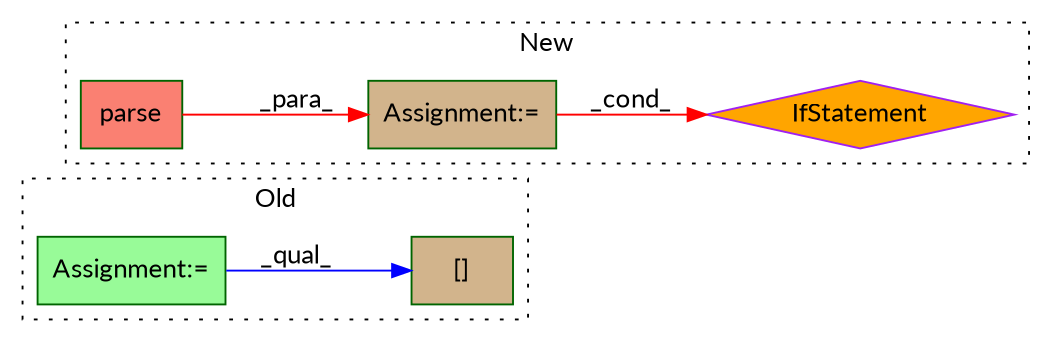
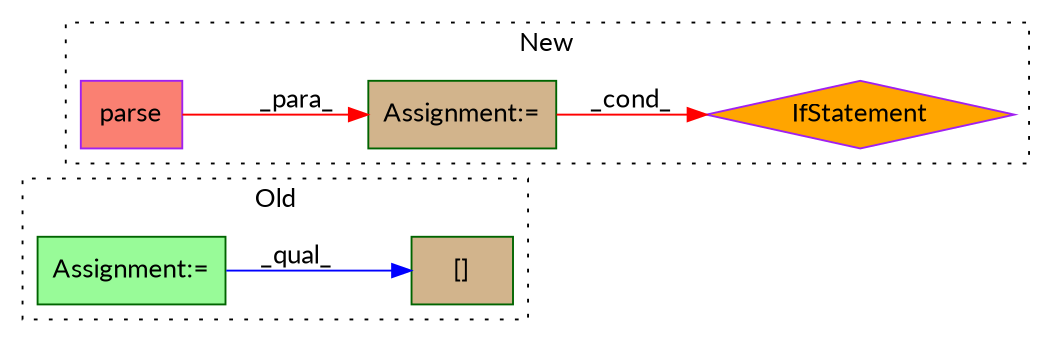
(132, 115) -> (132, 115)
